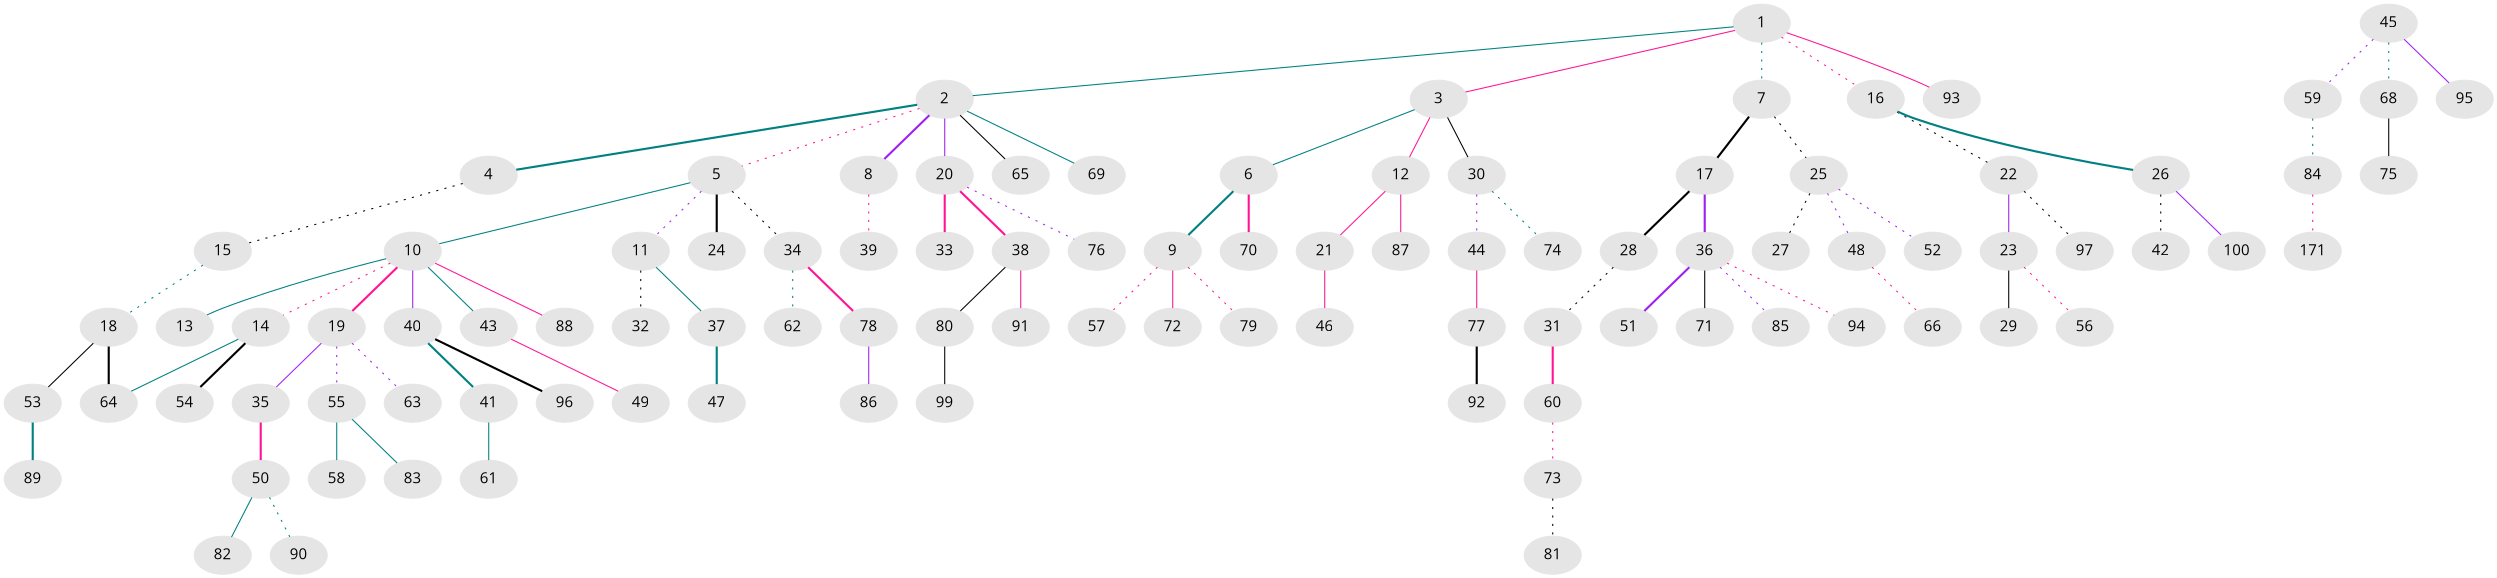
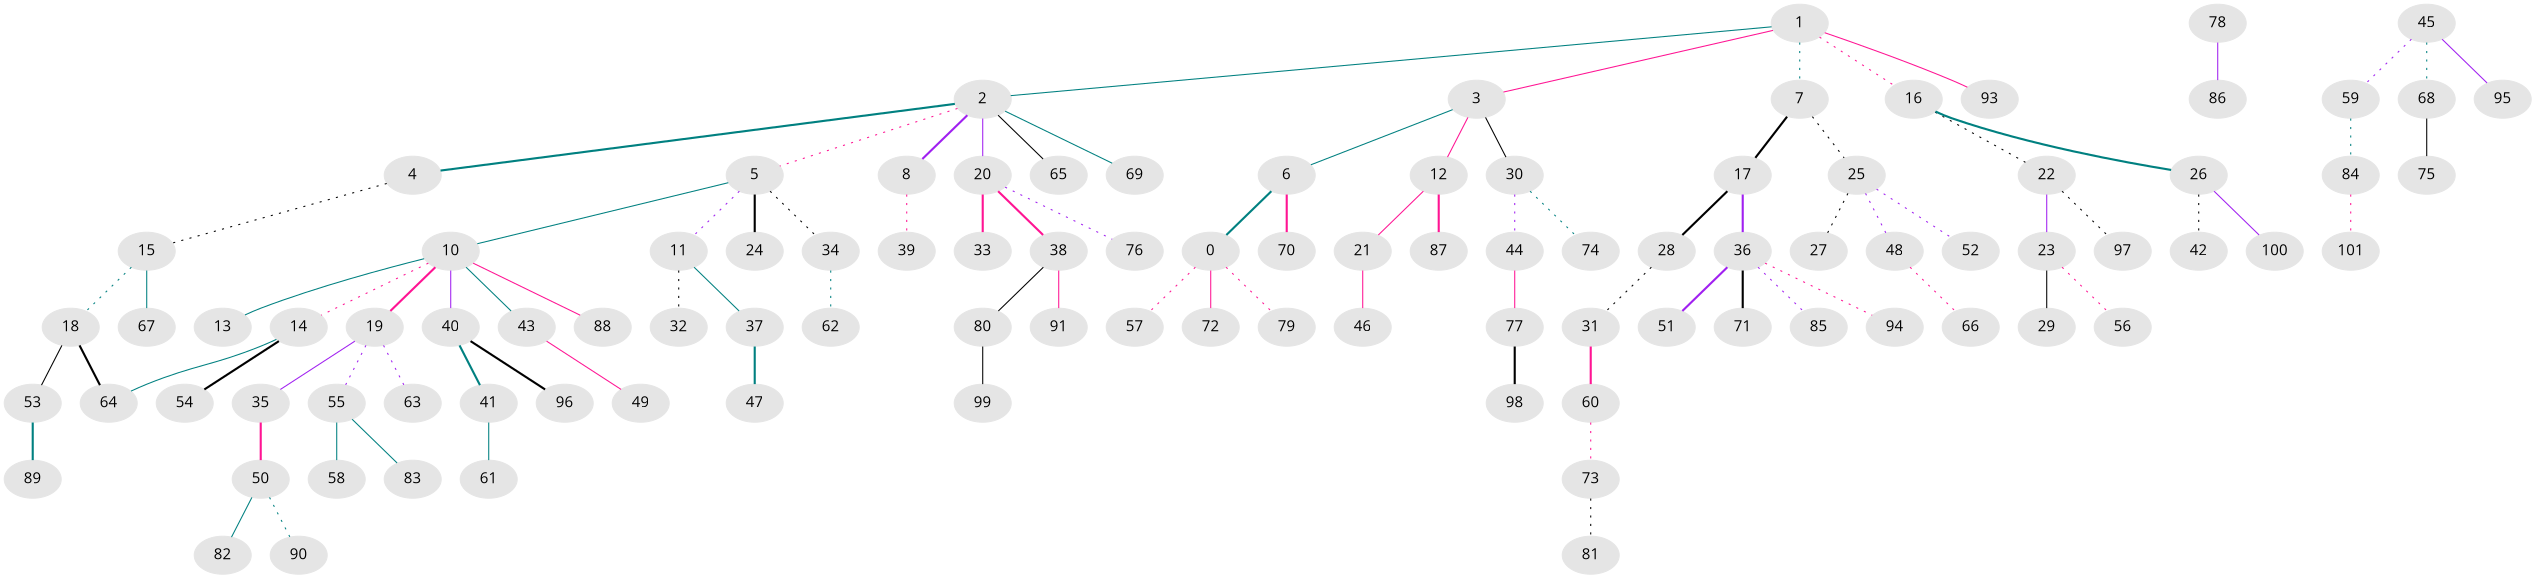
(1401, 213) -> (1439, 213)
(1173, 251) -> (1211, 251)
(2313, 251) -> (2351, 251)
(831, 289) -> none
(1705, 289) -> (1743, 289)
none -> (147, 327)
(1477, 403) -> (1515, 403)
